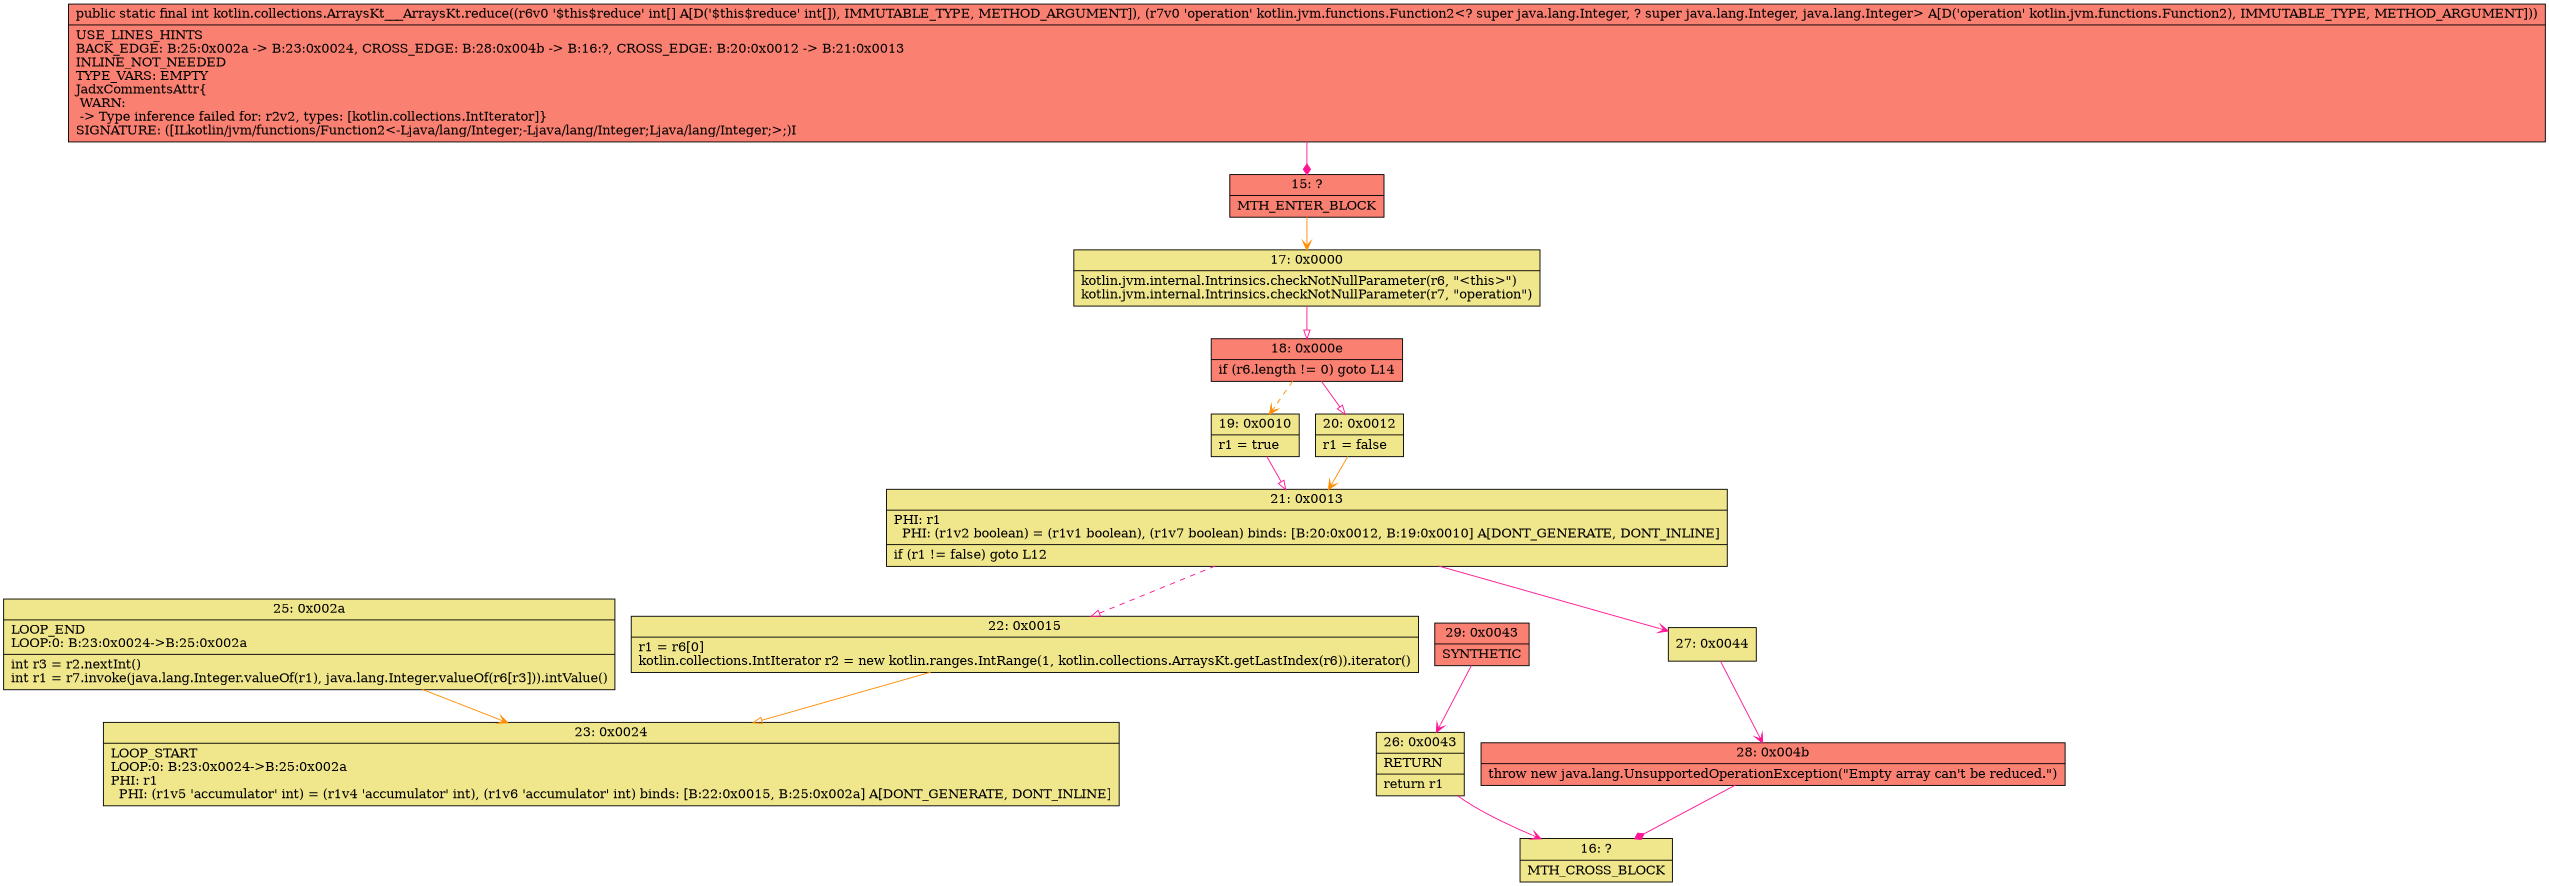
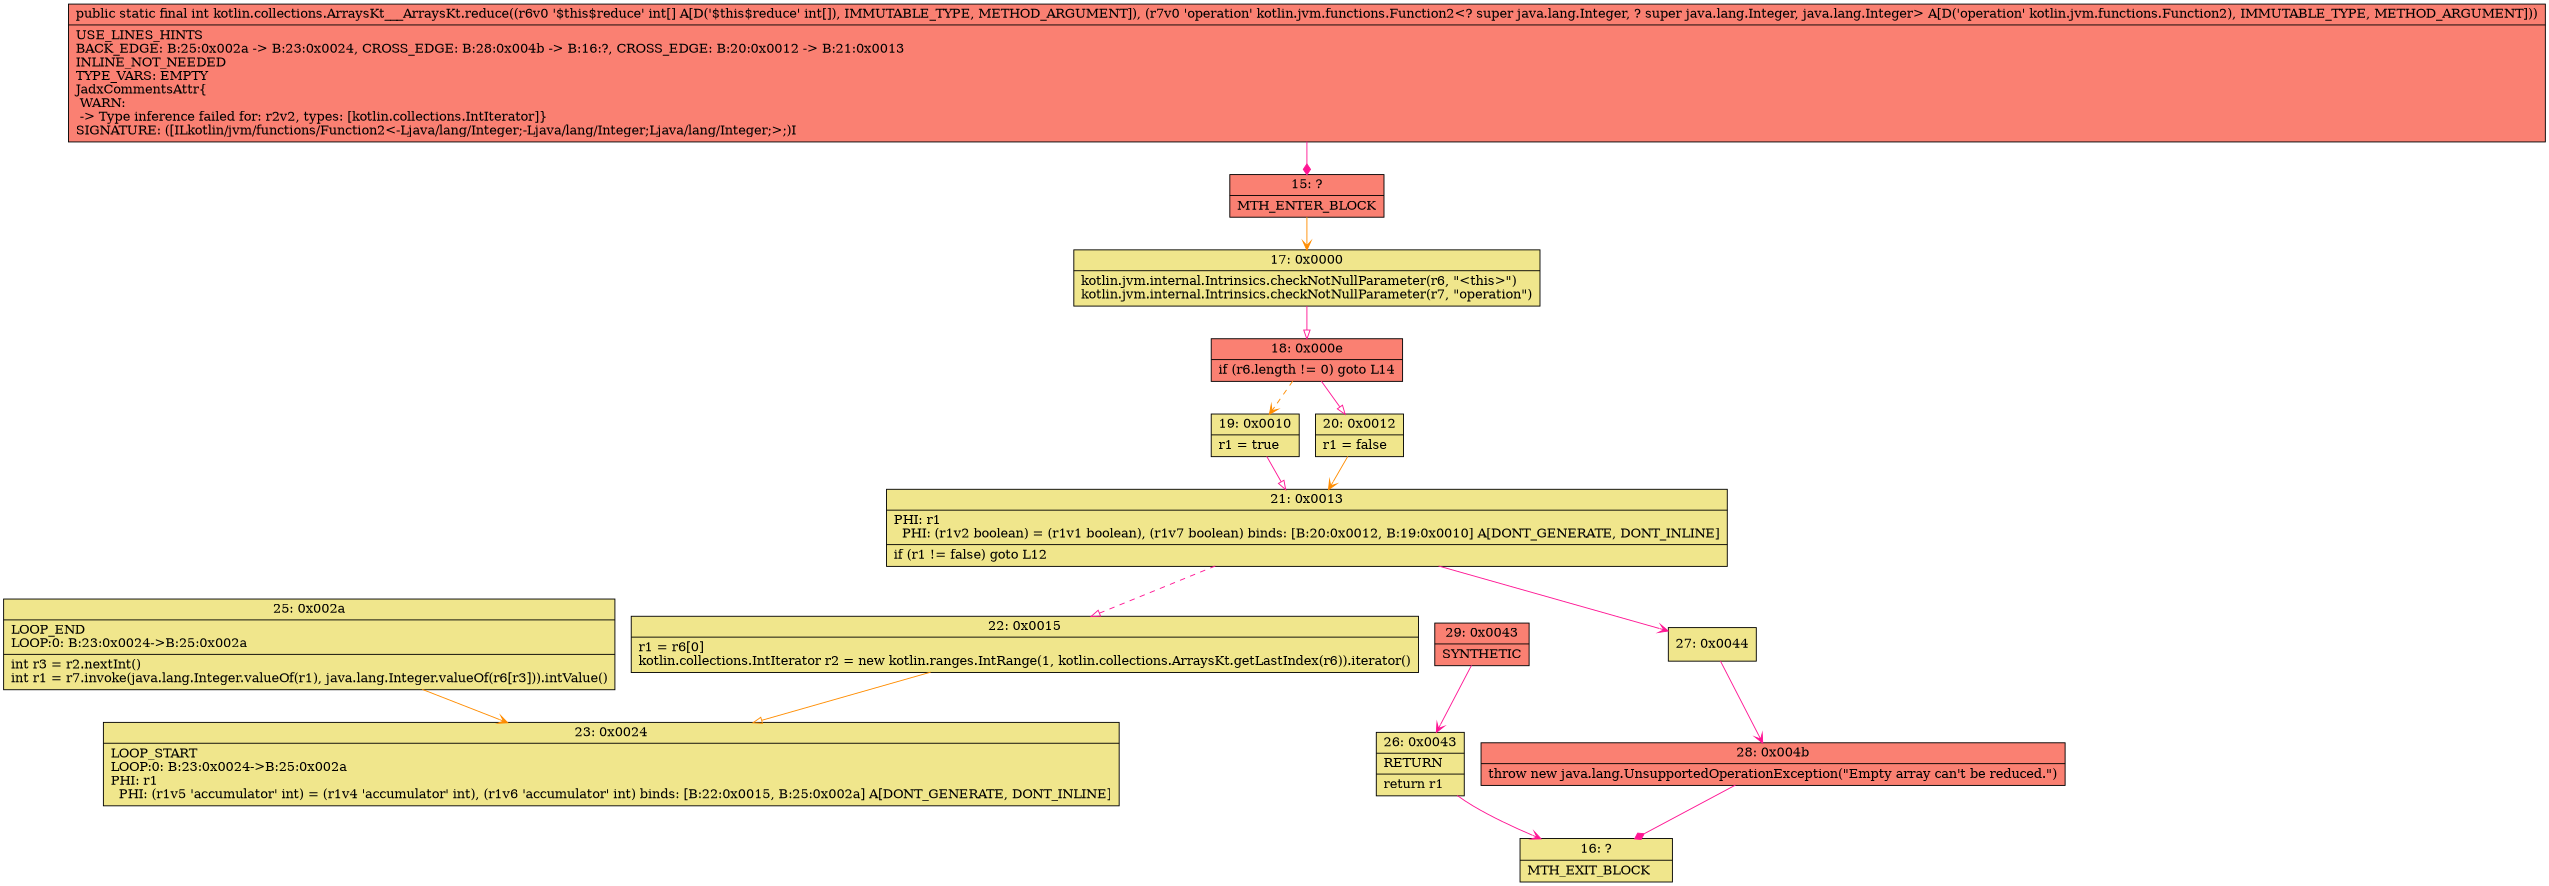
(1596, 871) -> (1589, 871)
